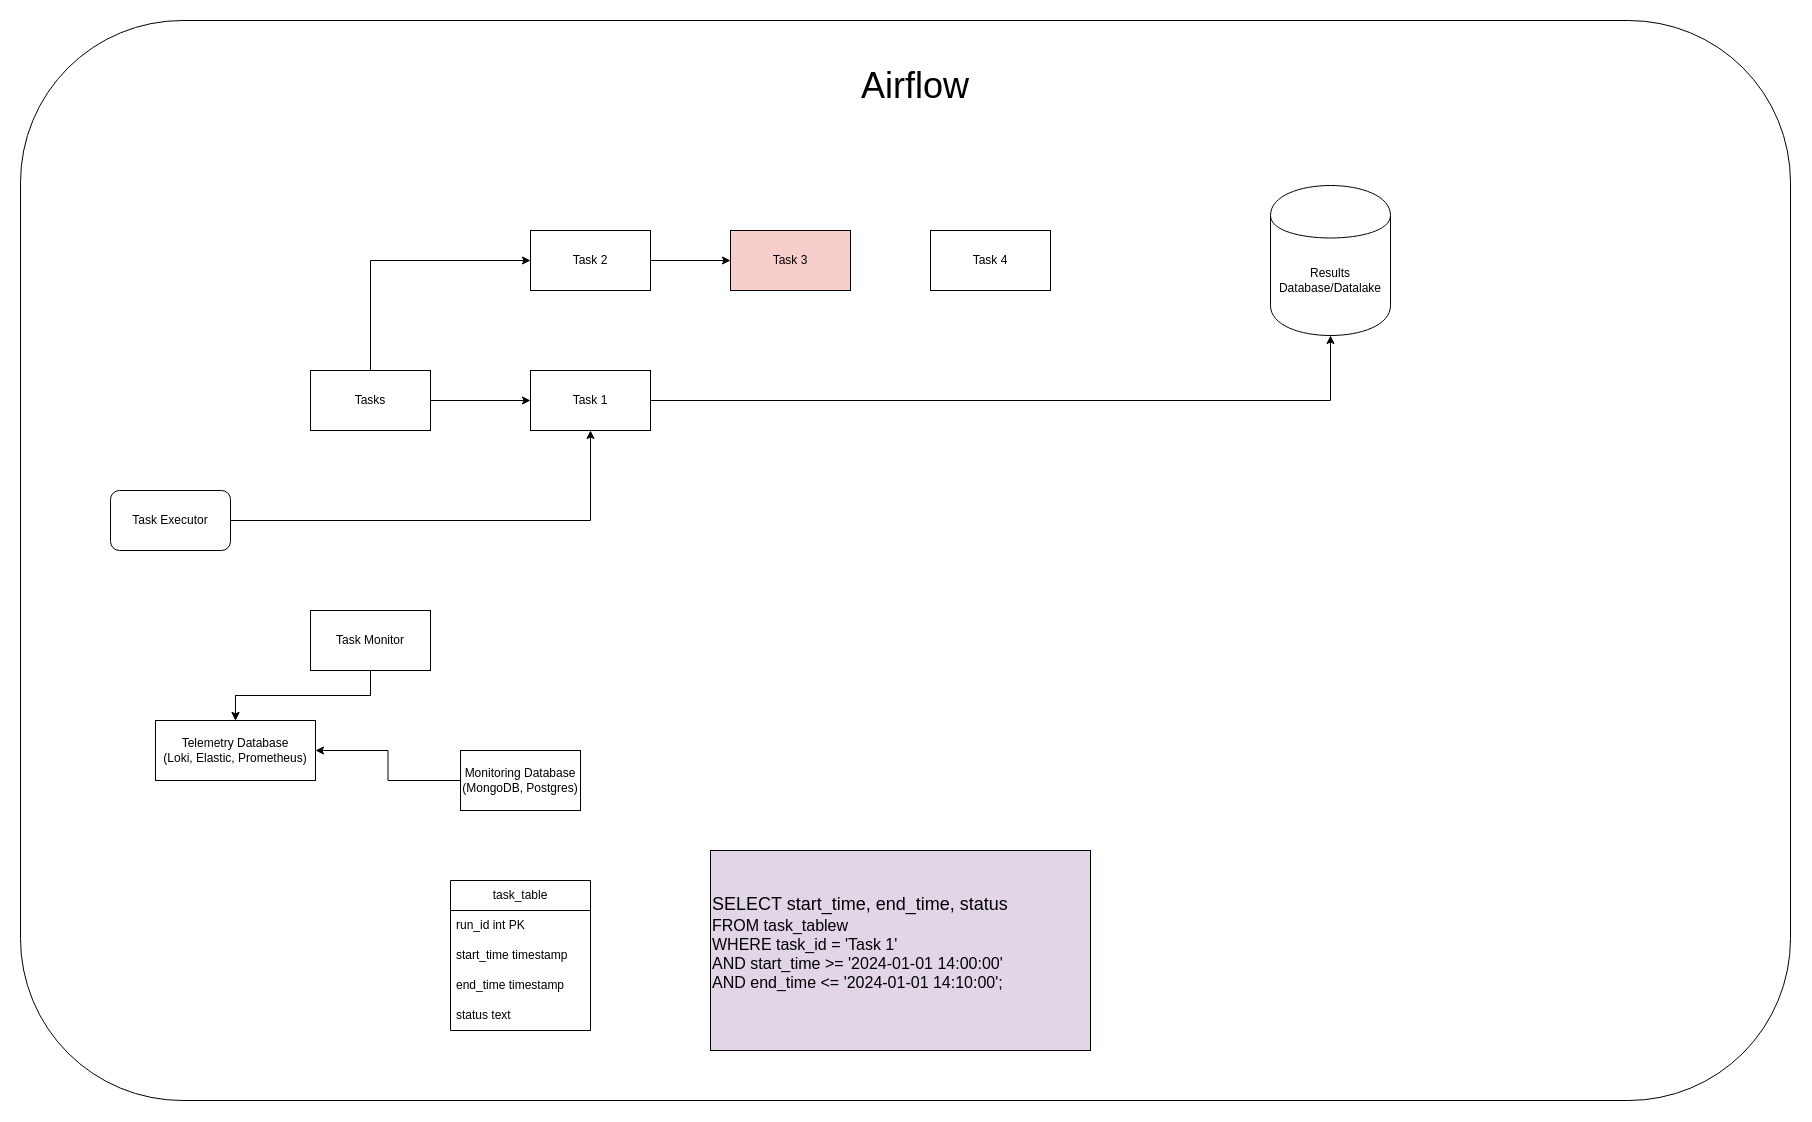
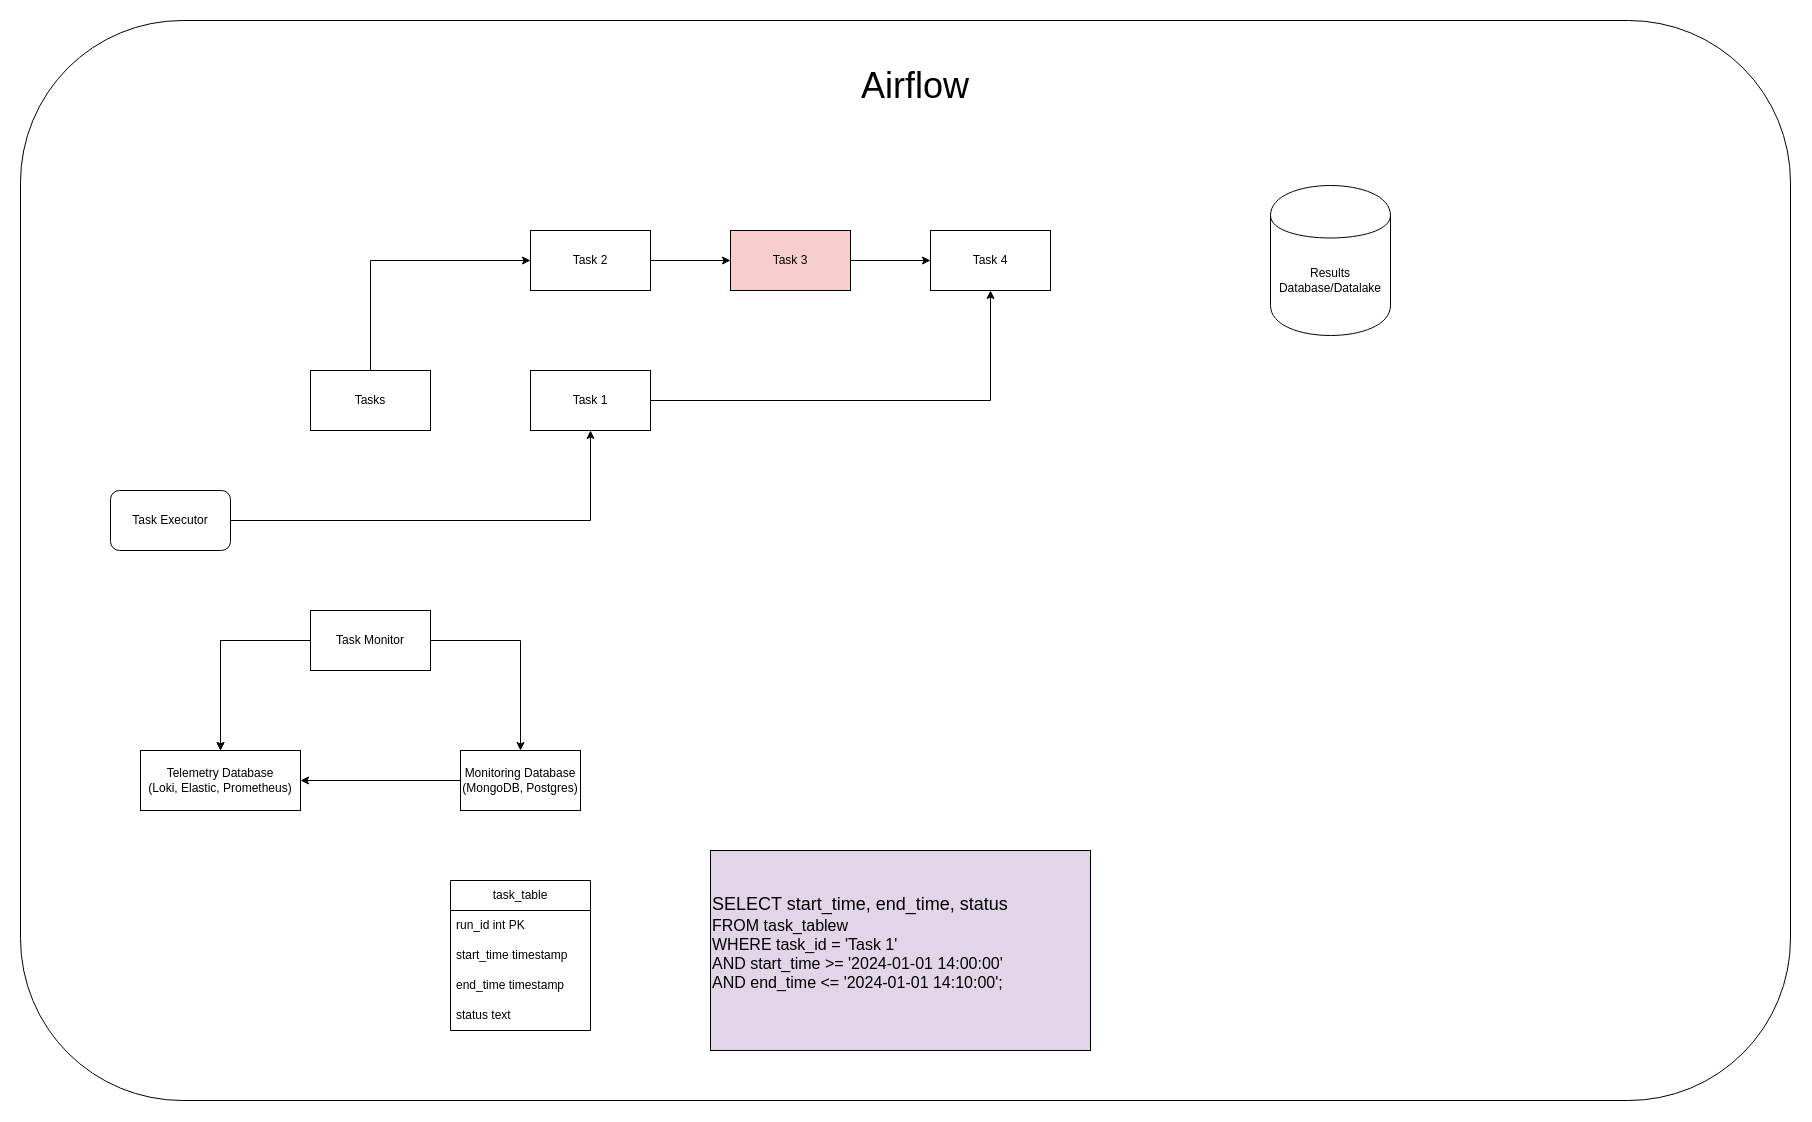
none -> (887, 261)
(477, 401) -> none
(1188, 401) -> (991, 350)
none -> (521, 647)
(236, 751) -> (221, 781)
